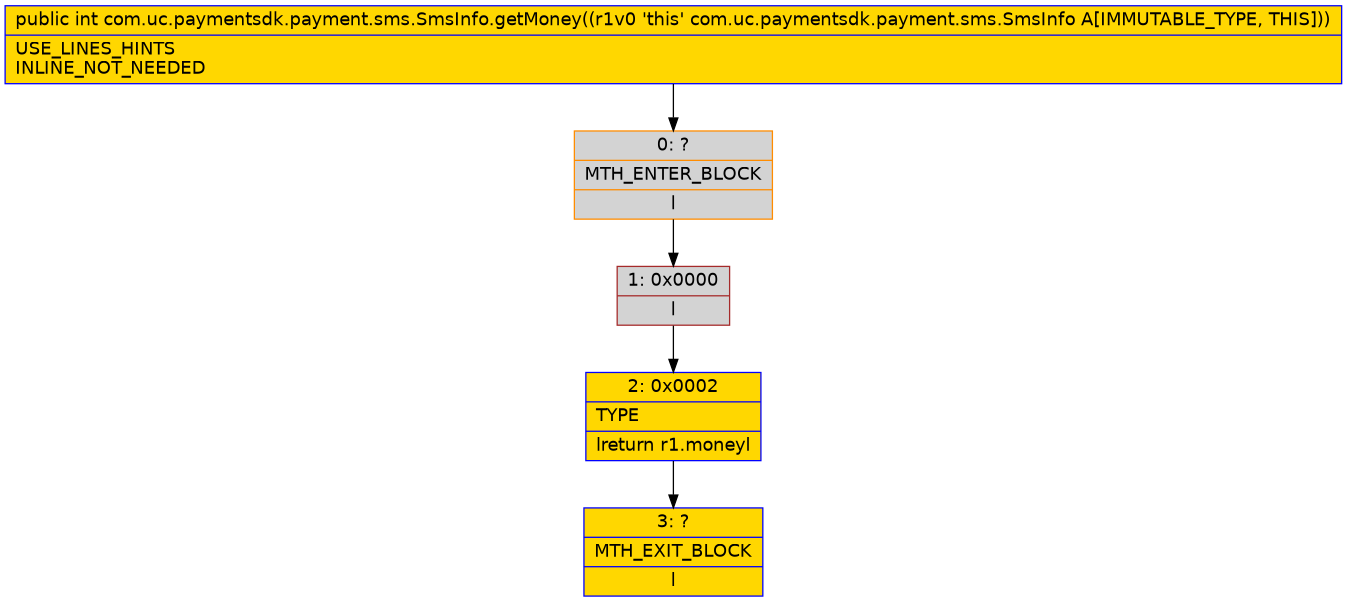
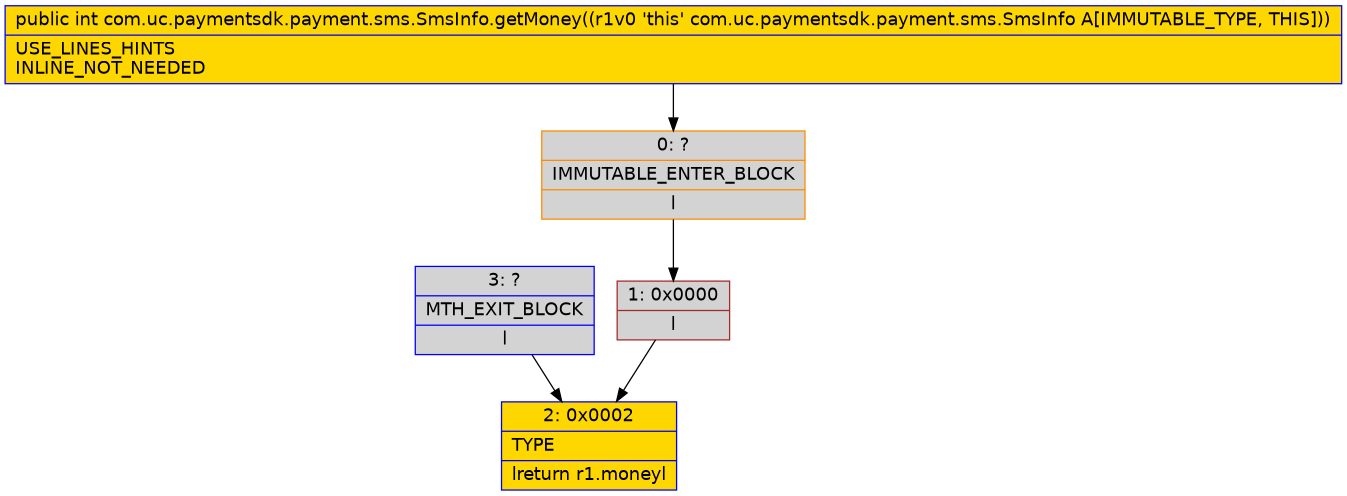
(673, 174) -> (673, 174)
(673, 478) -> (544, 373)
(673, 552) -> (505, 310)
